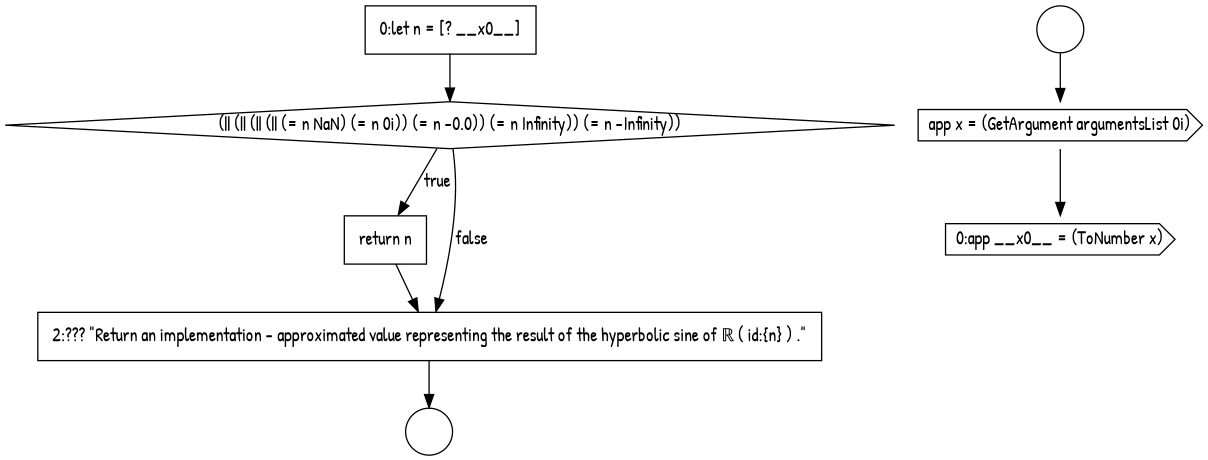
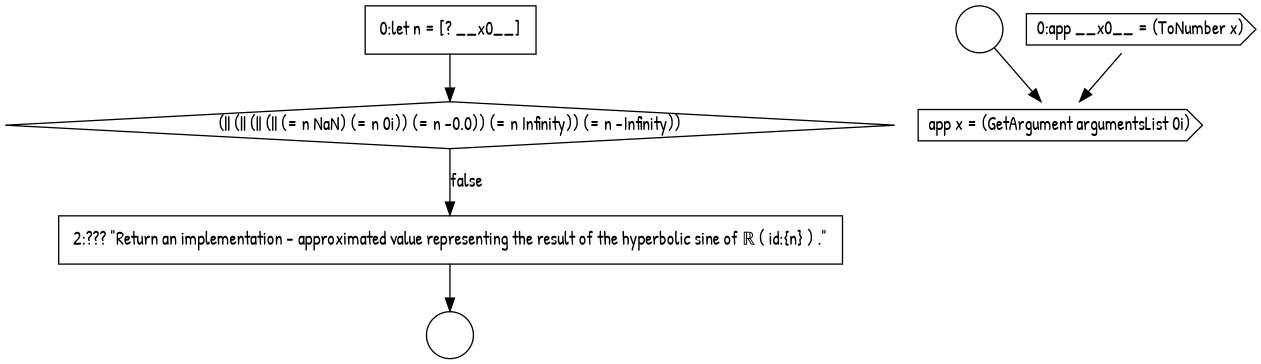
(1060, 176) -> (1105, 72)
(385, 239) -> none
